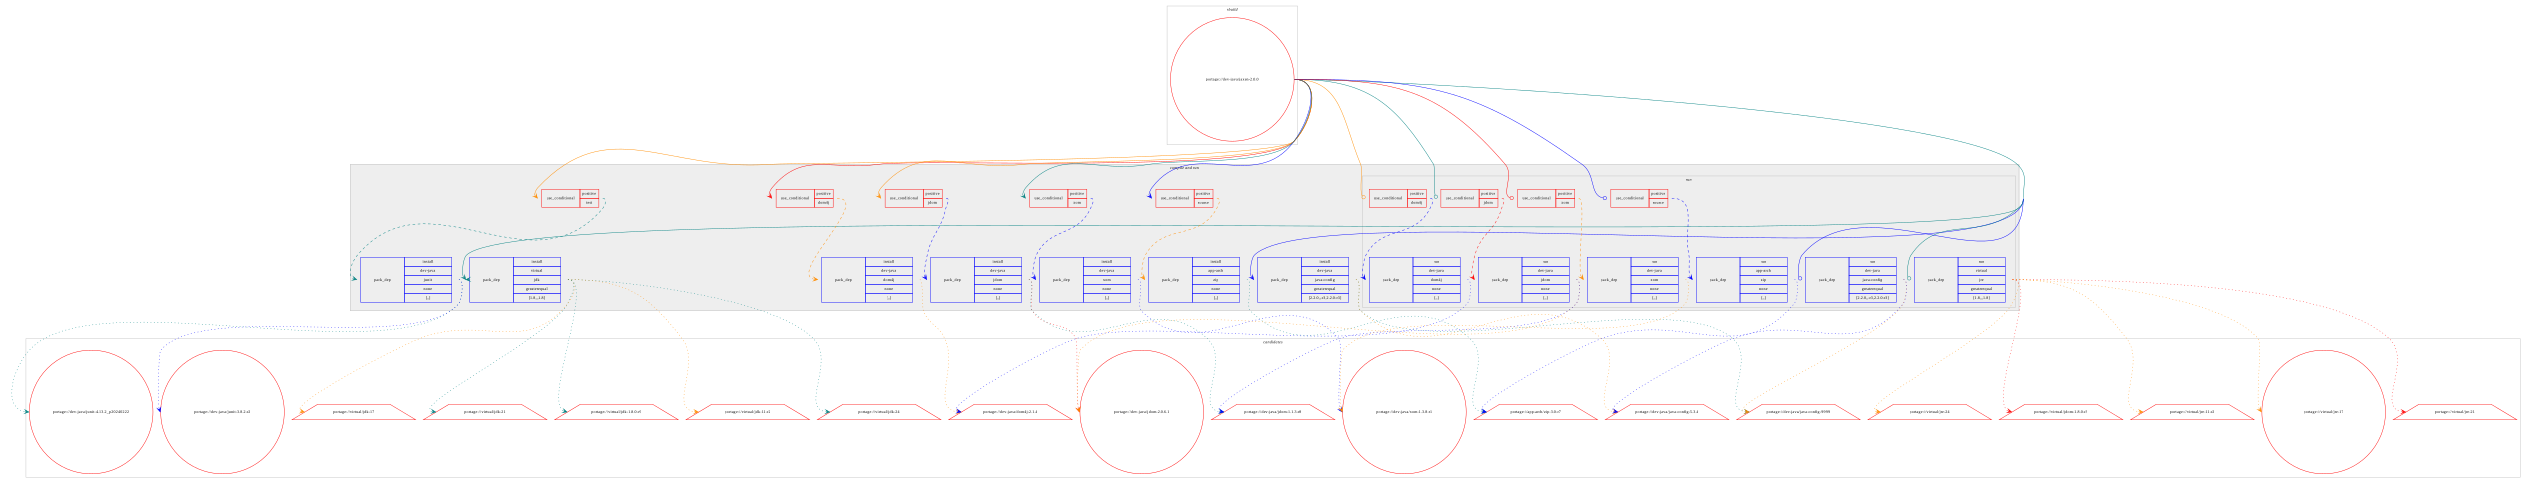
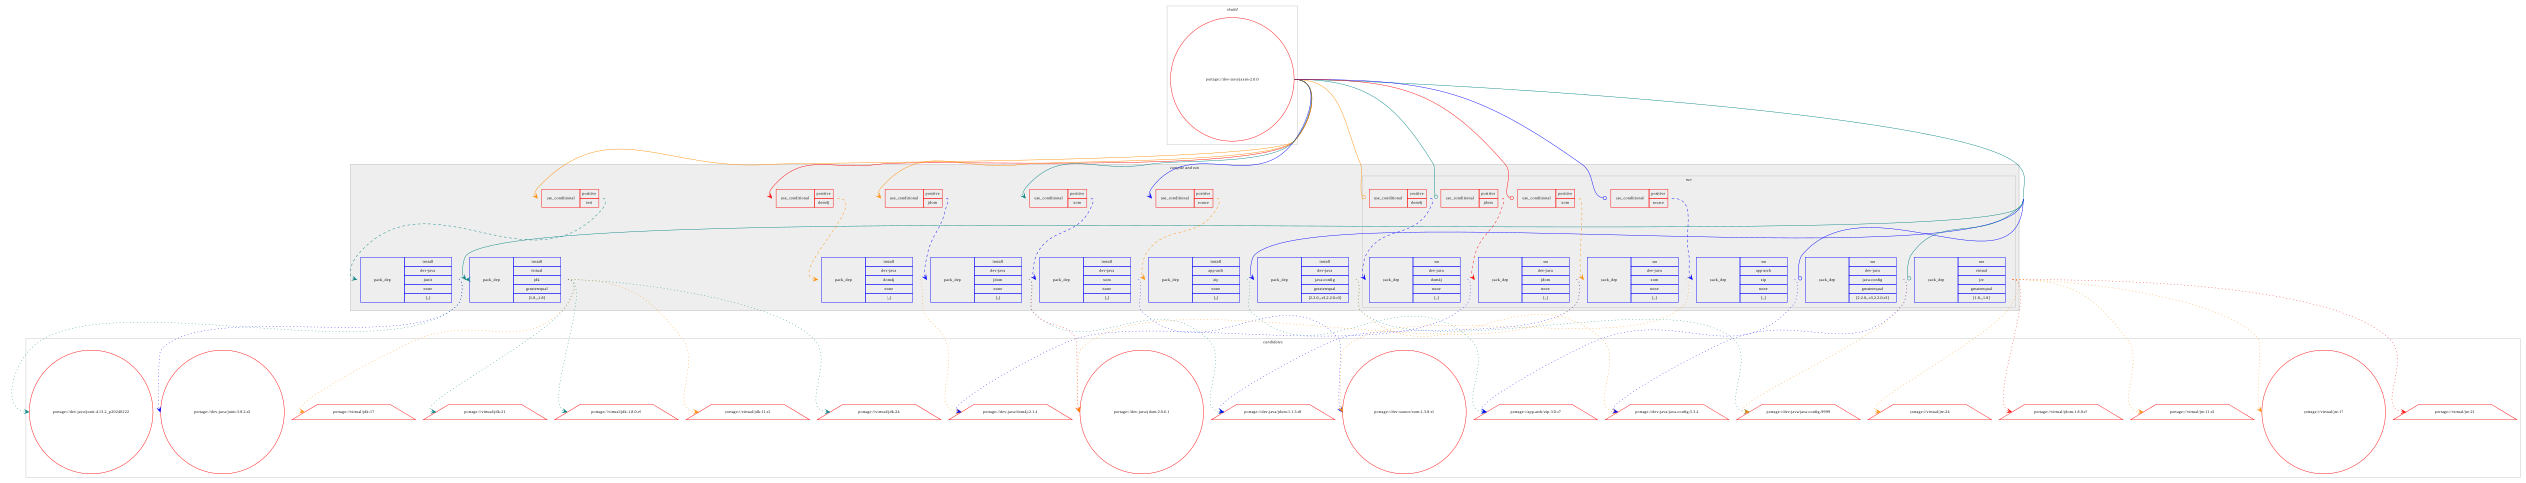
(1404, 412) -> (1404, 412)
